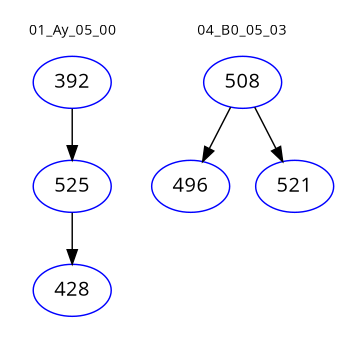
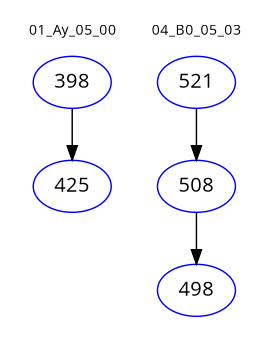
(72, 82) -> (72, 82)
(265, 128) -> (196, 127)
(72, 186) -> (72, 186)
(191, 186) -> (196, 290)
(72, 290) -> none
